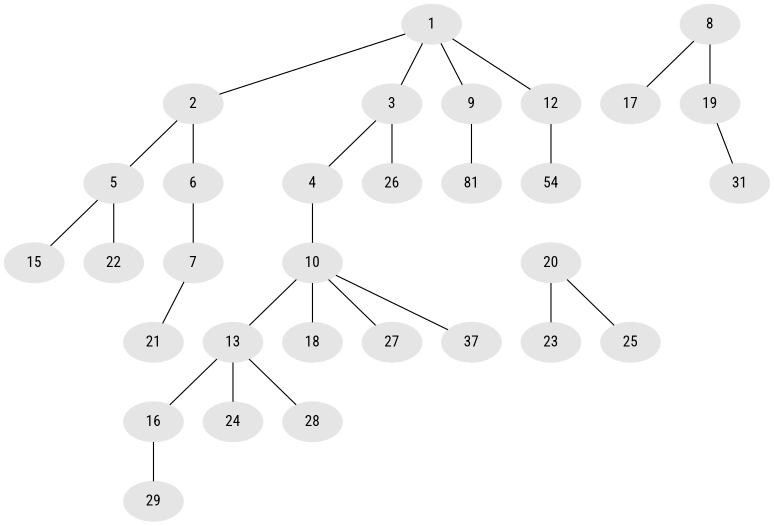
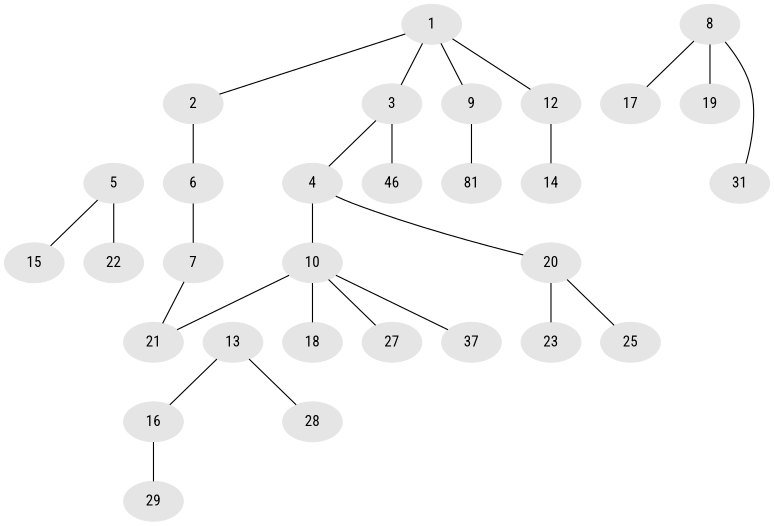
(154, 143) -> none
(725, 143) -> (753, 100)
(392, 183) -> (392, 183)
(551, 183) -> (551, 183)
none -> (428, 229)
(273, 302) -> (233, 303)
(233, 422) -> none
